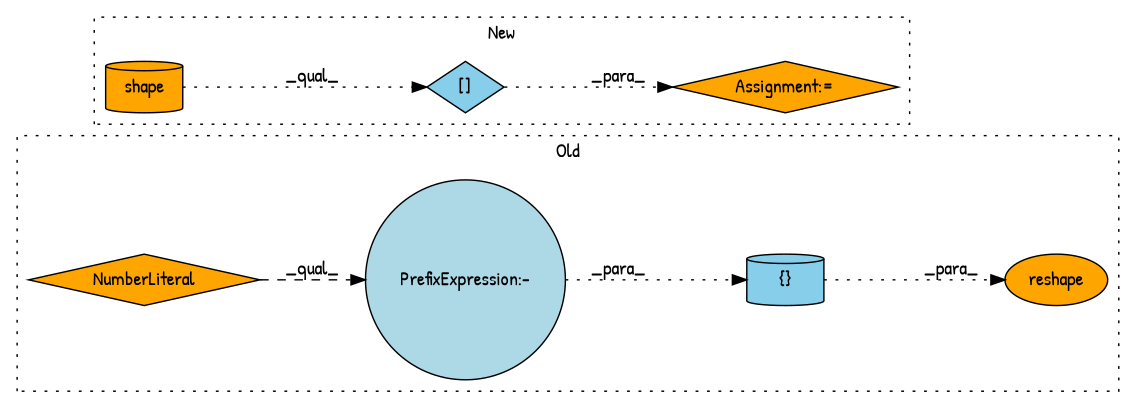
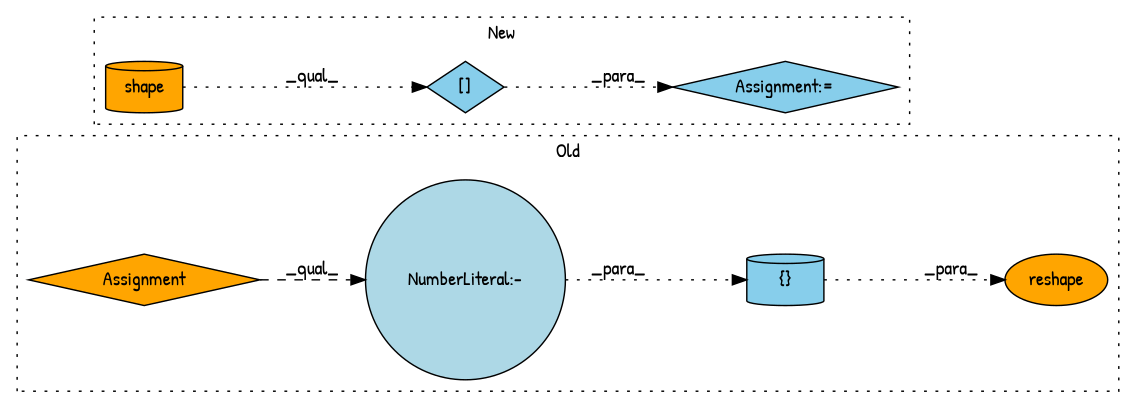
(785, 87) -> (785, 87)
(144, 280) -> (144, 280)
(465, 280) -> (465, 280)
